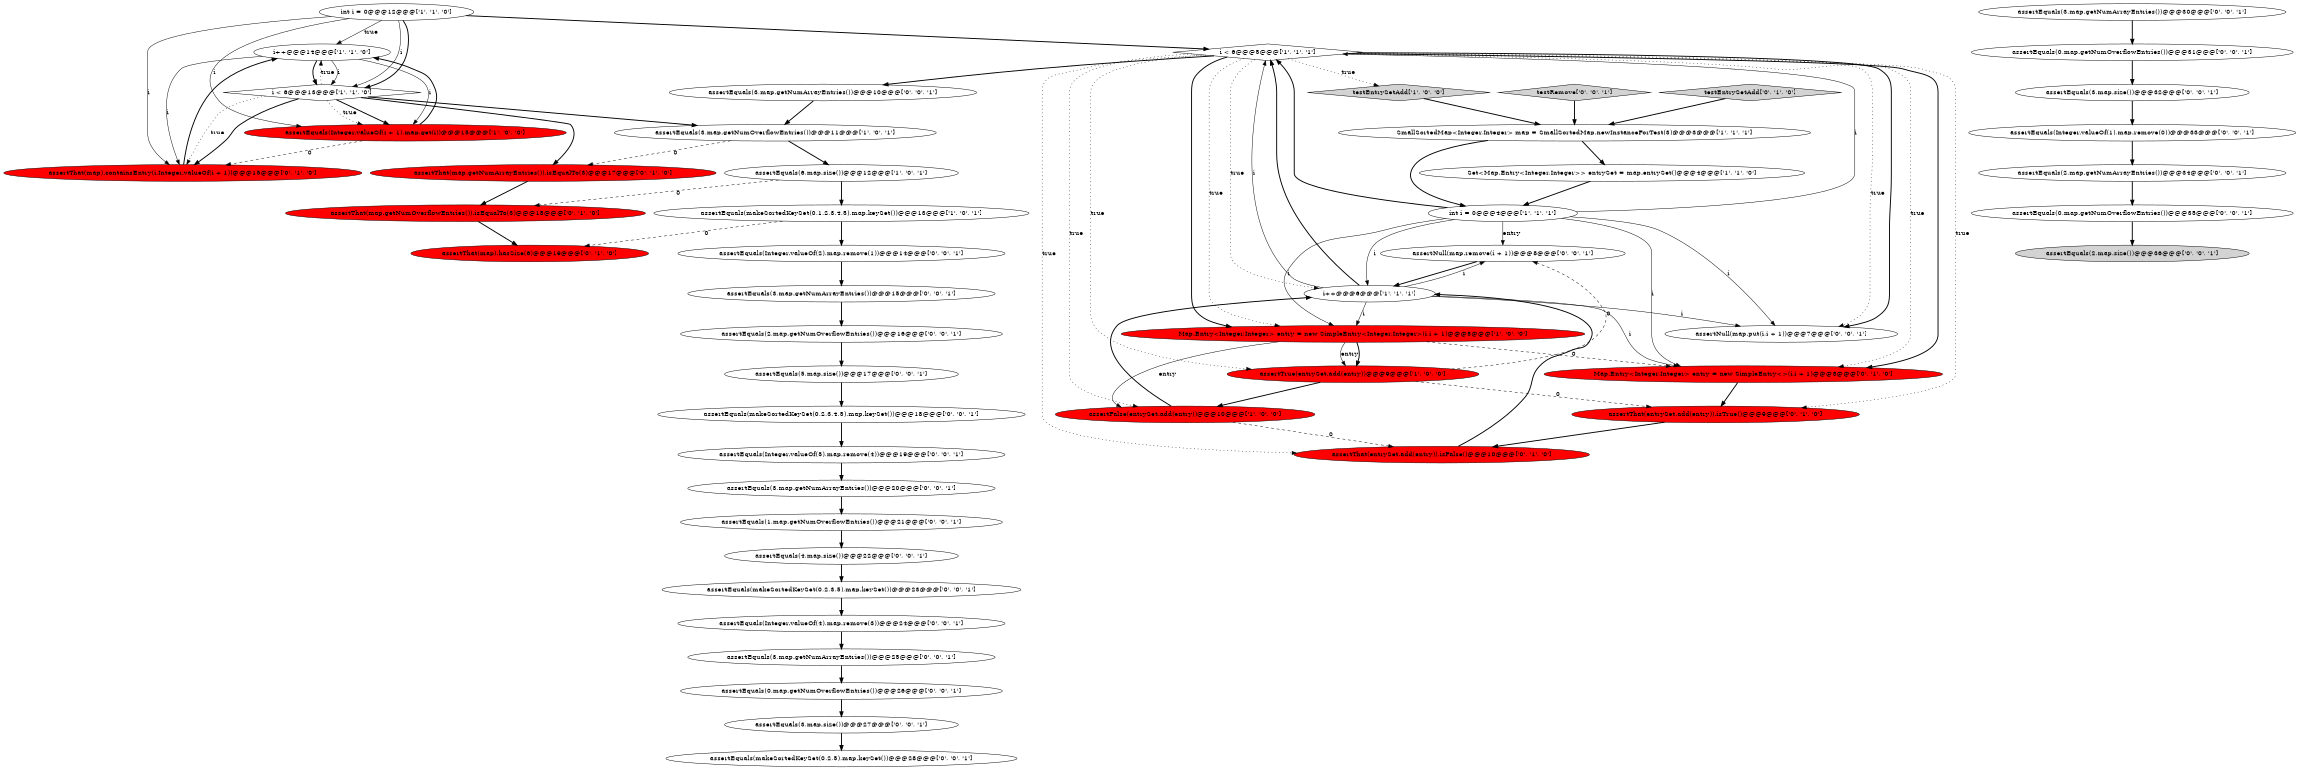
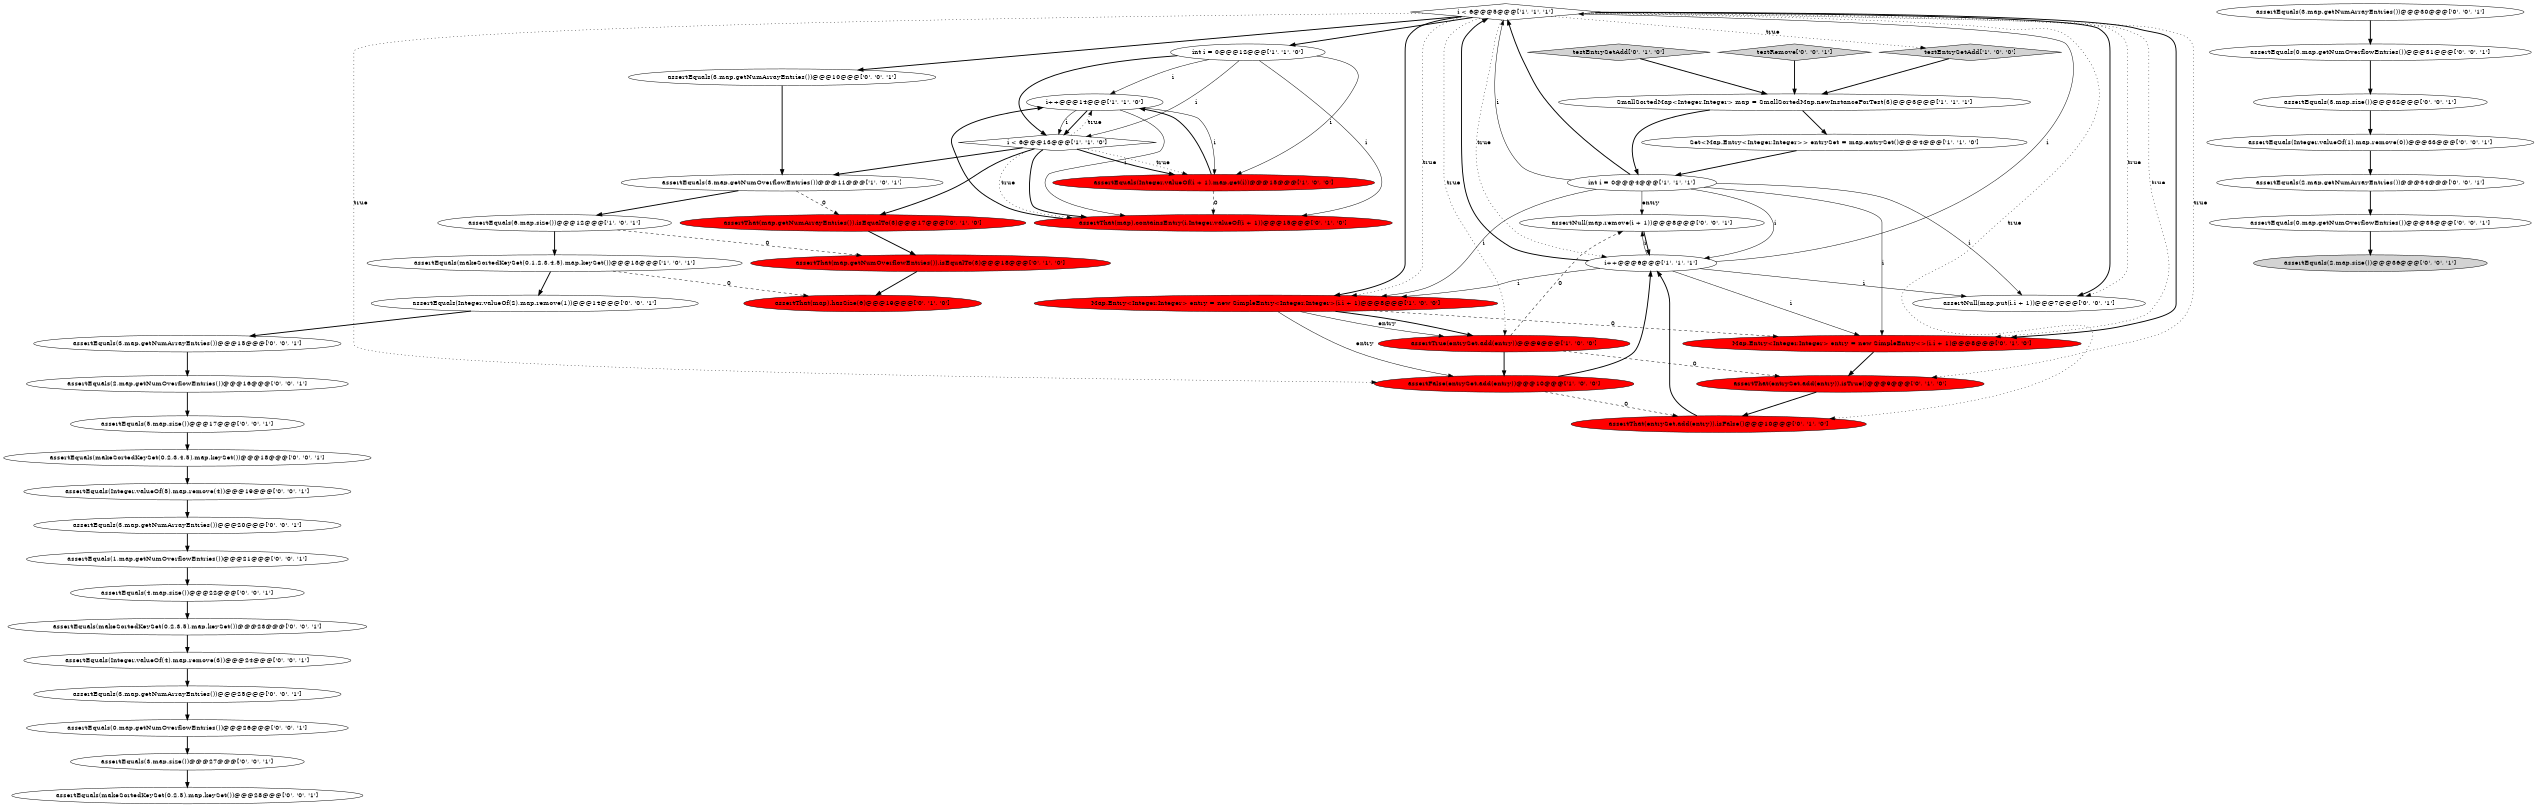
(371, 32) -> (1173, 77)
(835, 32) -> (1384, 31)
